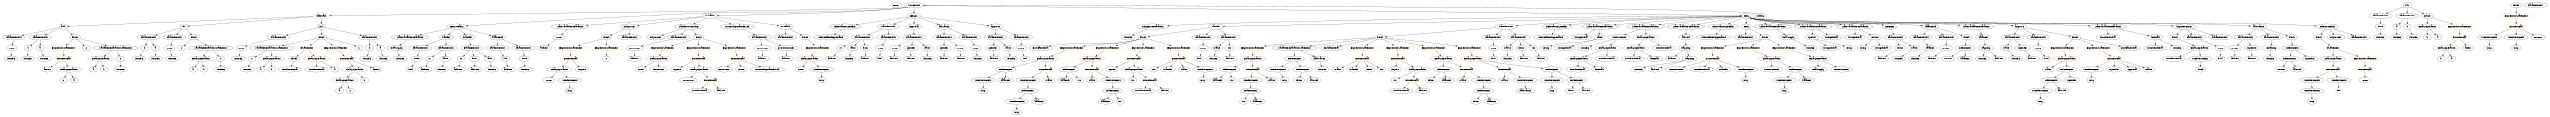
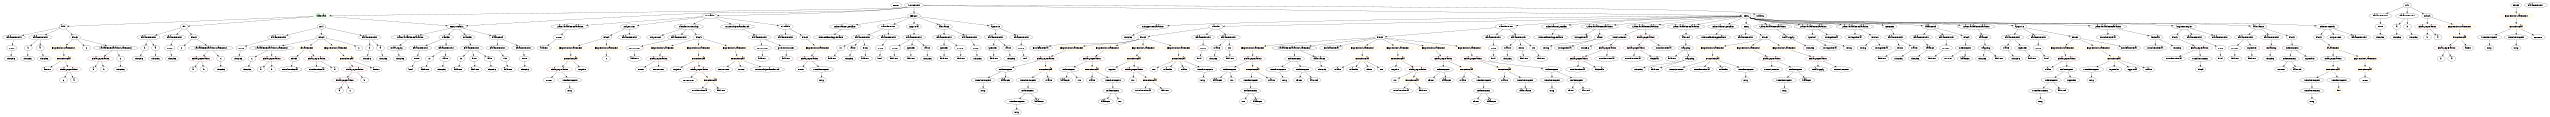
(1341, 7) -> (1339, 7)
(321, 21) -> (388, 21)
